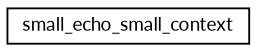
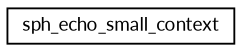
(128, 26) -> (121, 26)
